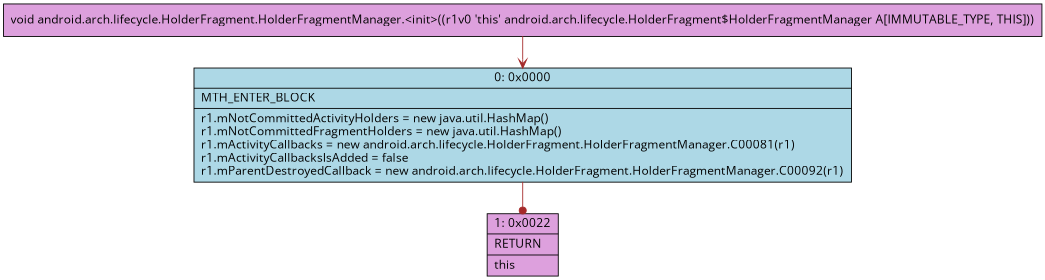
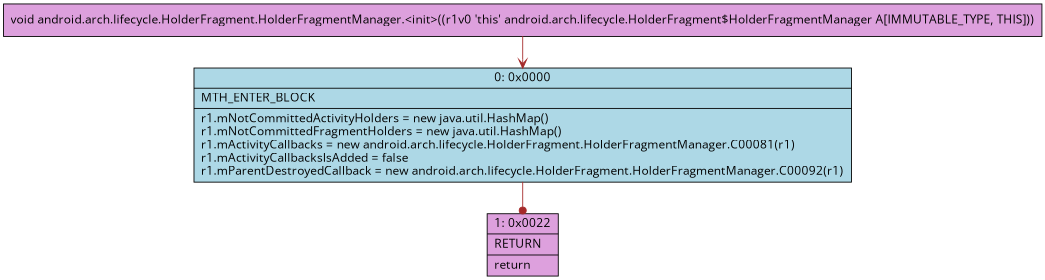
(505, 265) -> (513, 265)
